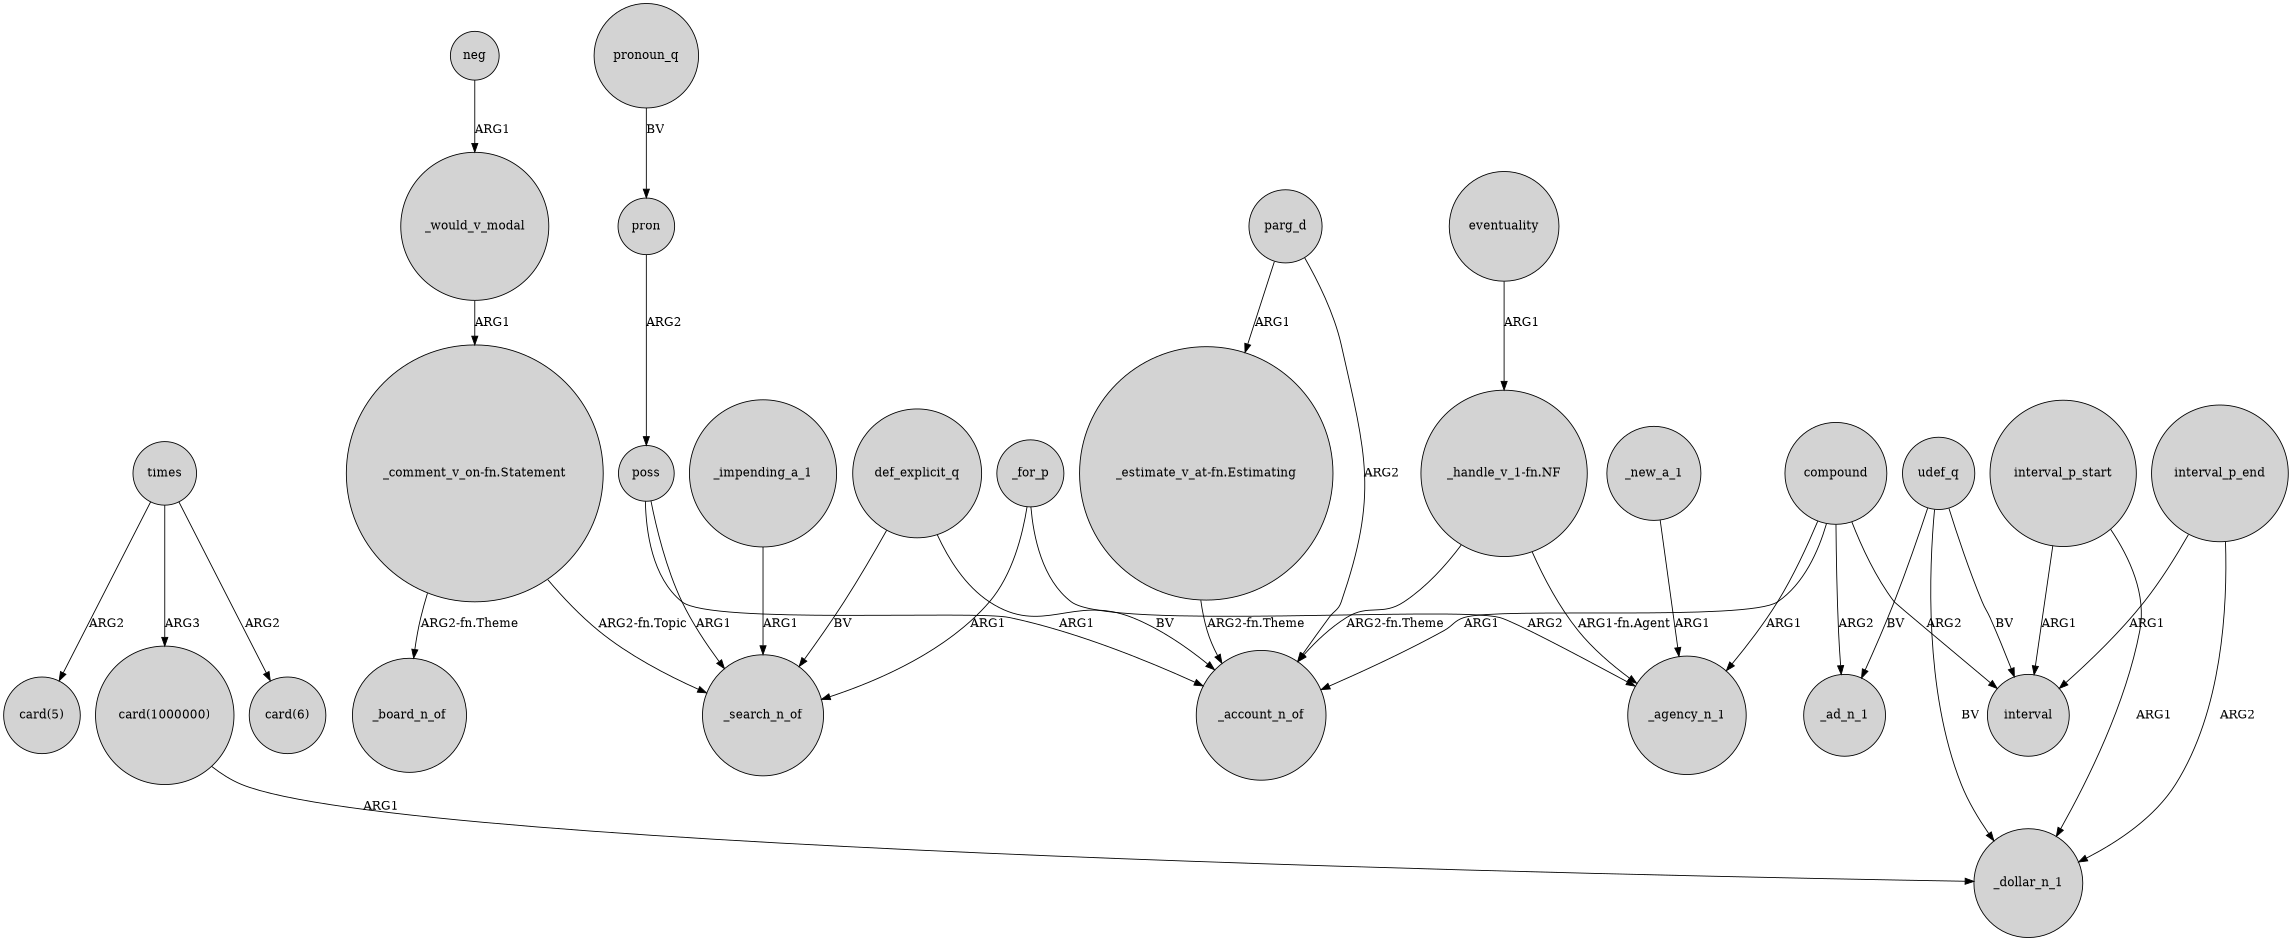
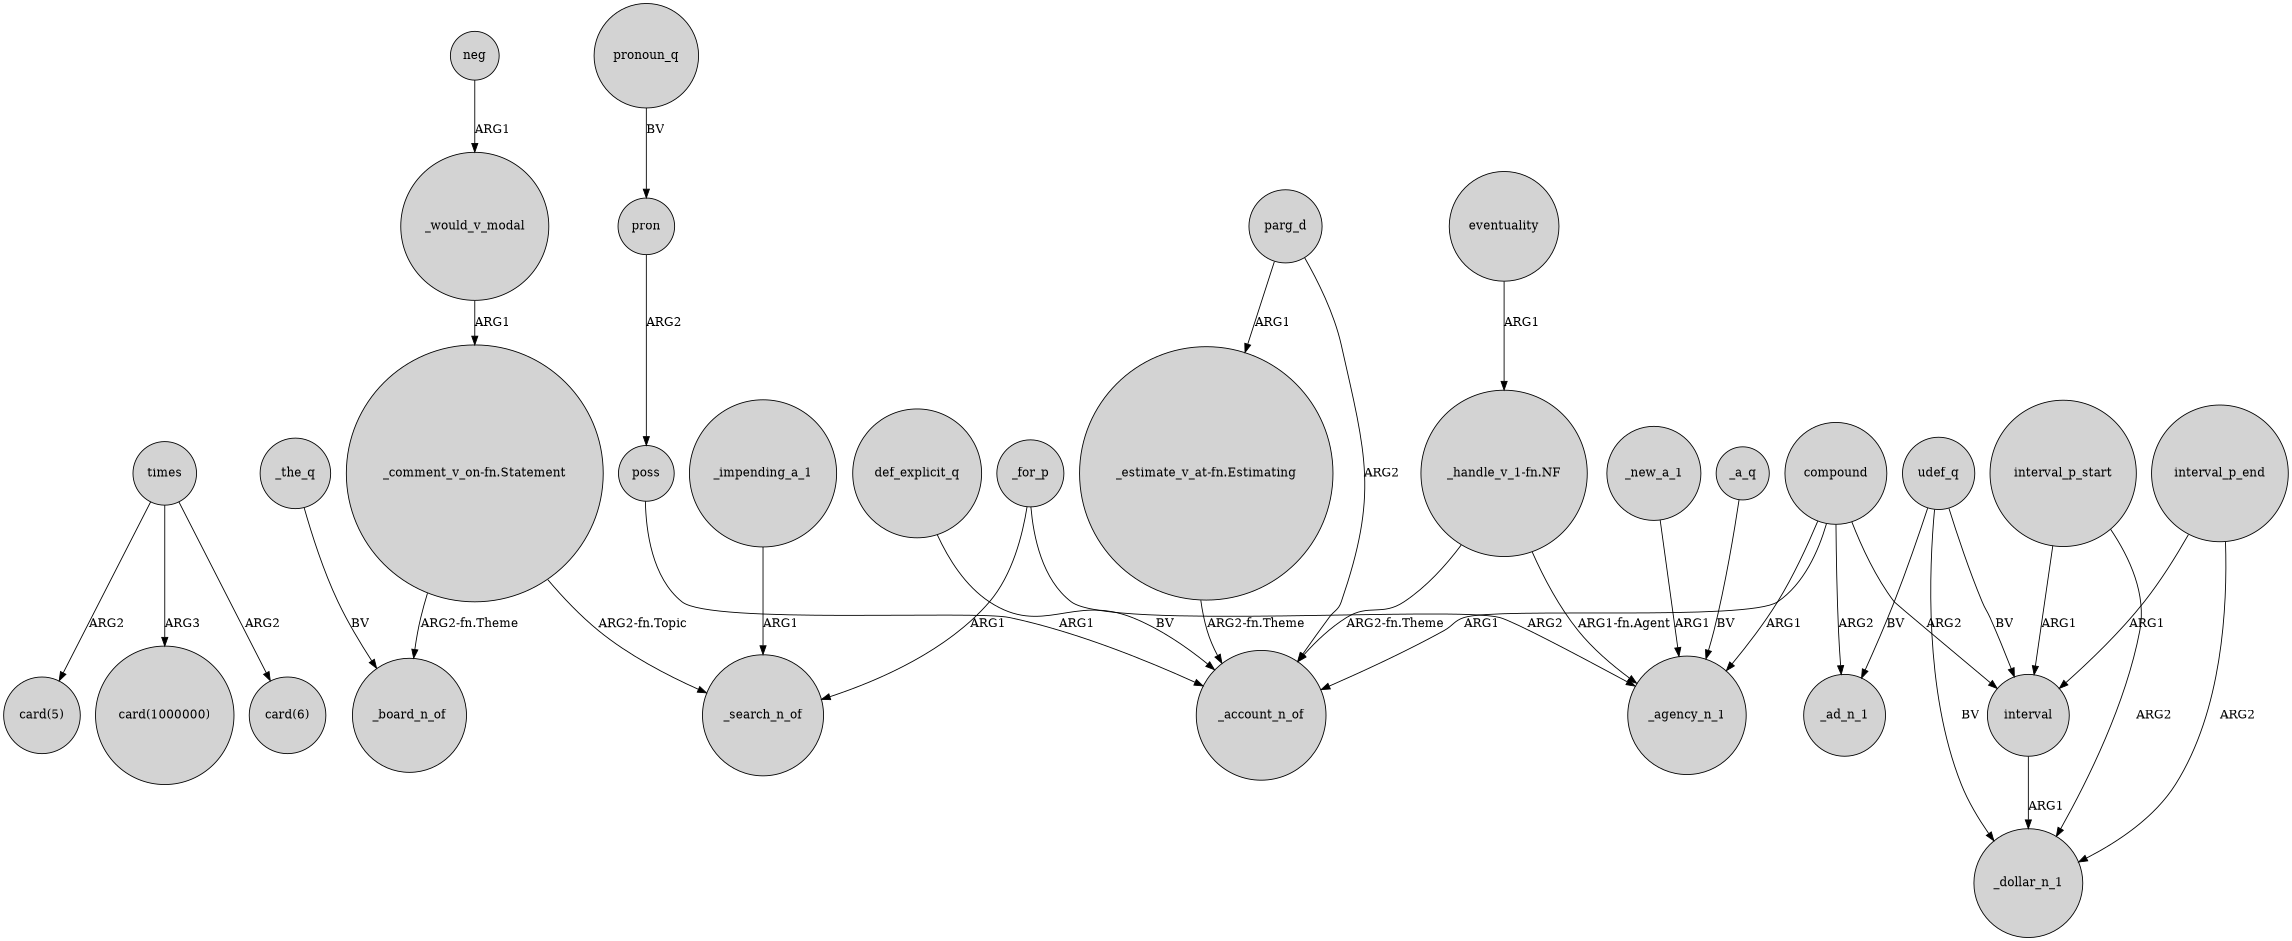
none -> (295, 473)
none -> (1743, 473)
(675, 586) -> none
(848, 596) -> none
(2154, 715) -> (2154, 715)
(1084, 857) -> (2028, 788)
